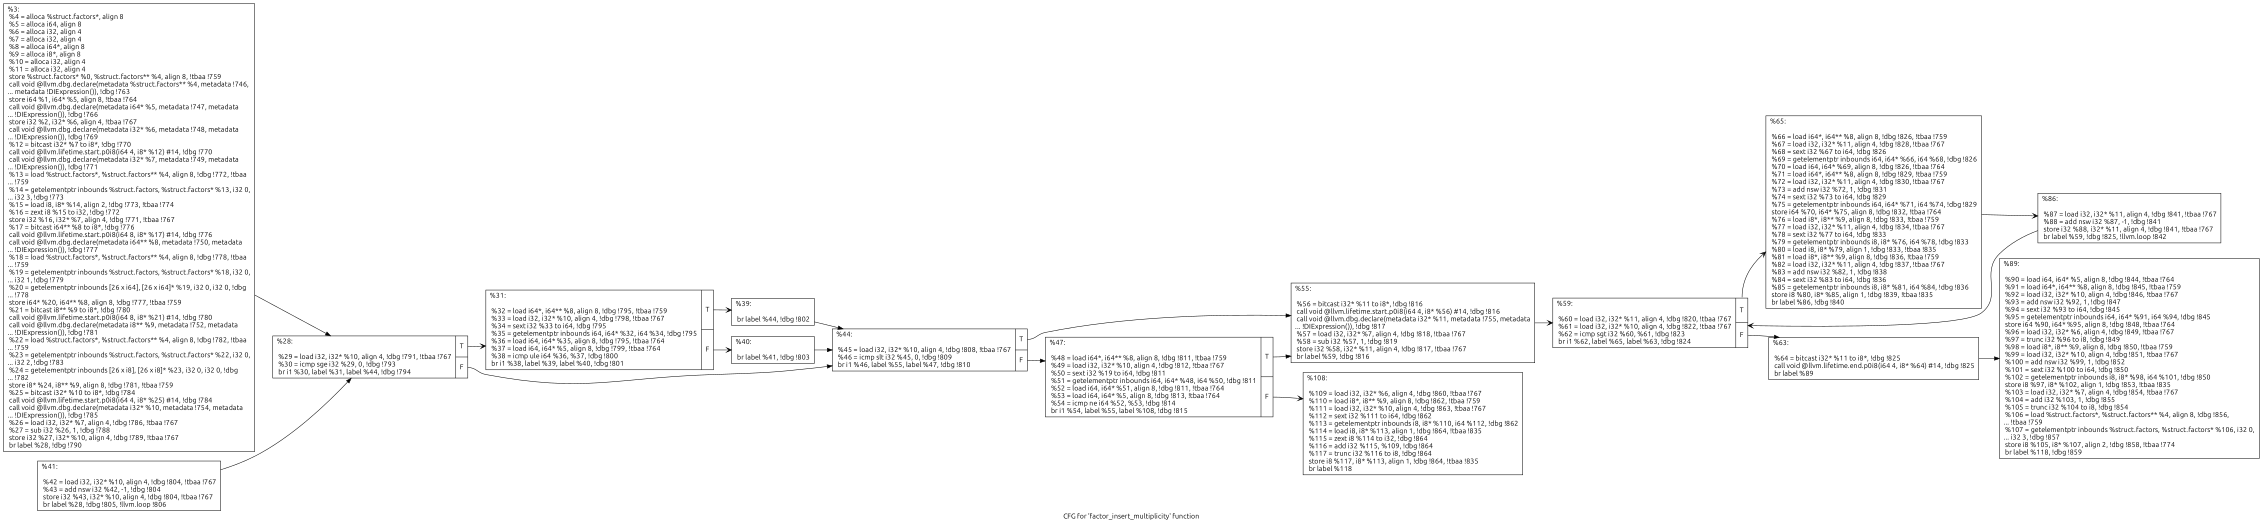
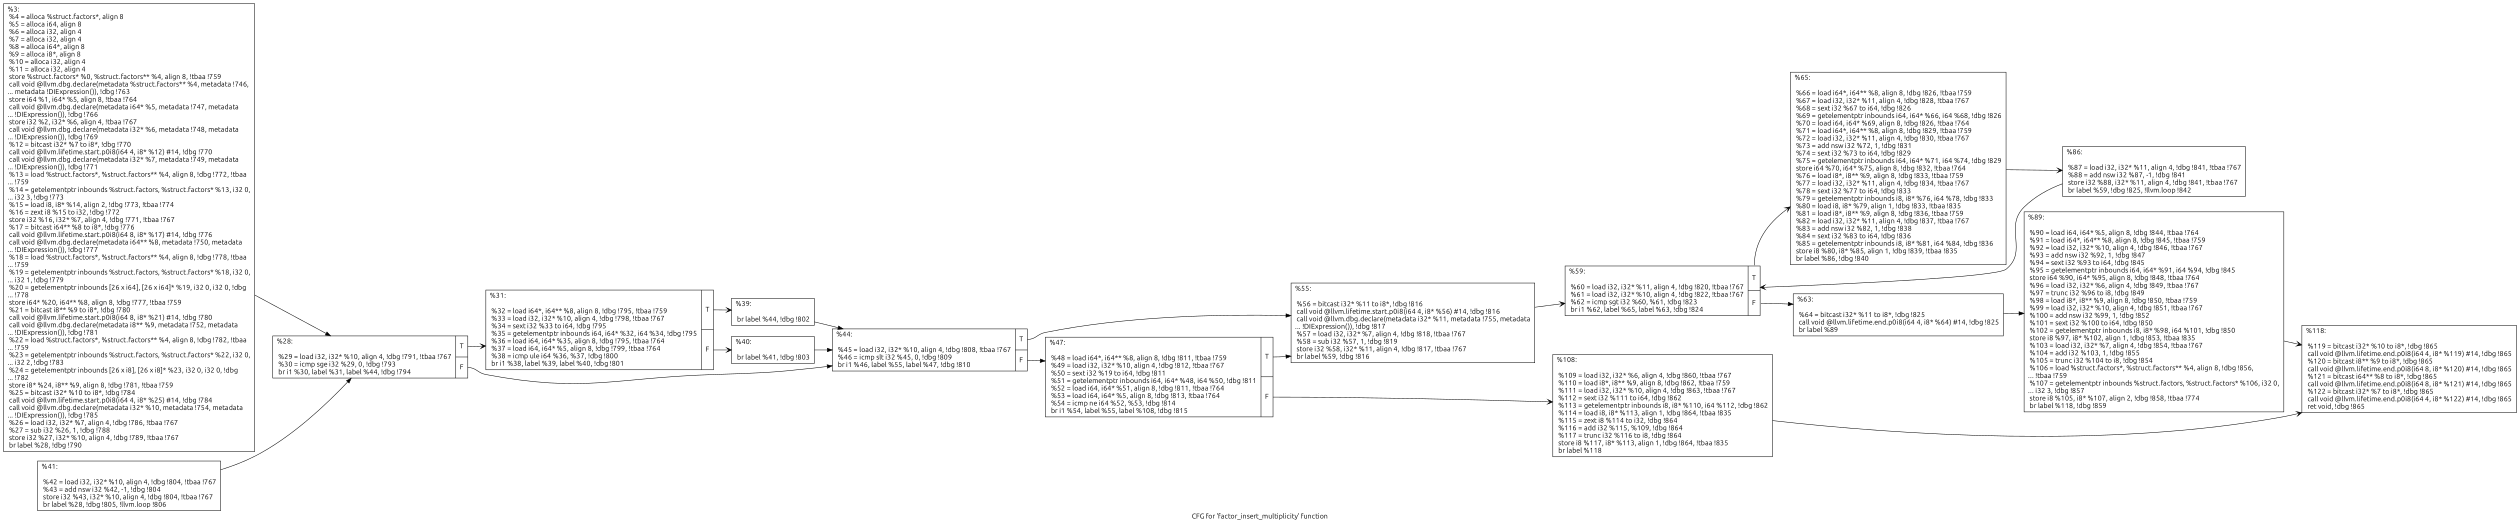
none -> (2409, 369)
